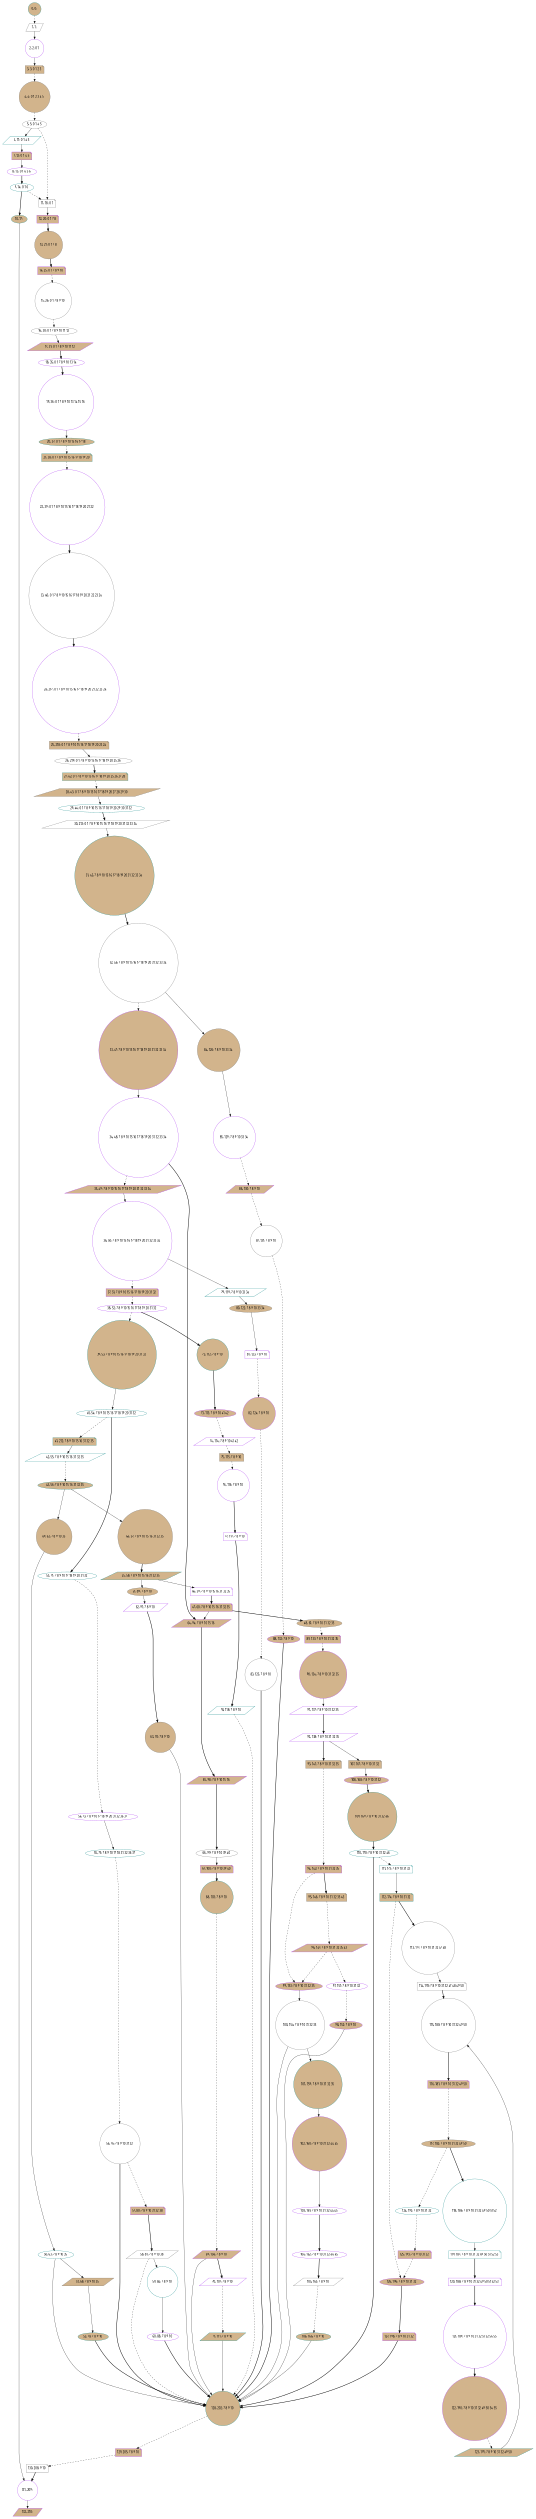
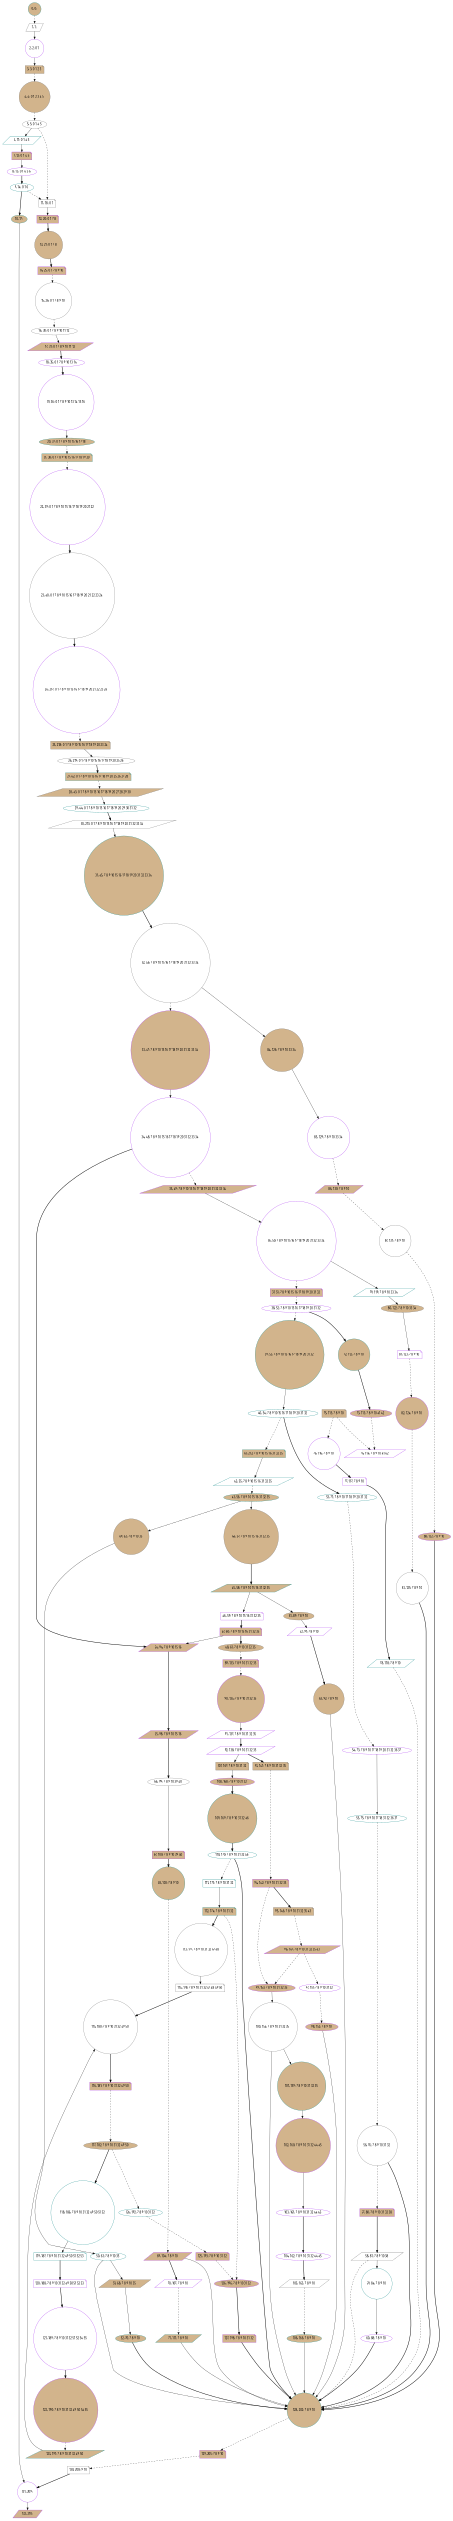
(228, 1448) -> (352, 1434)
